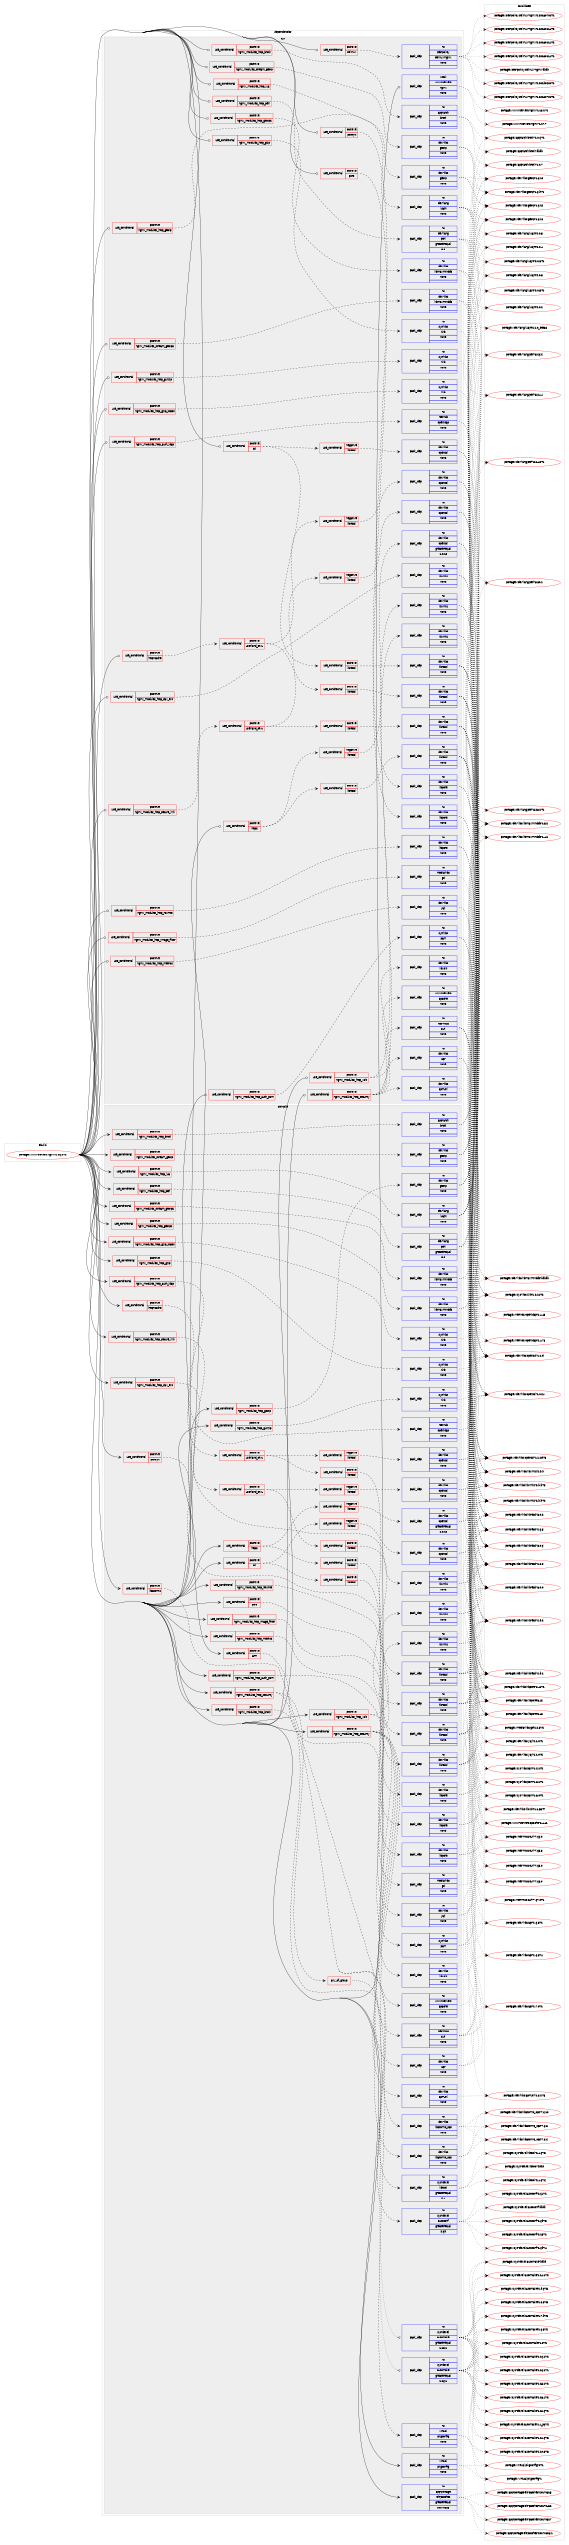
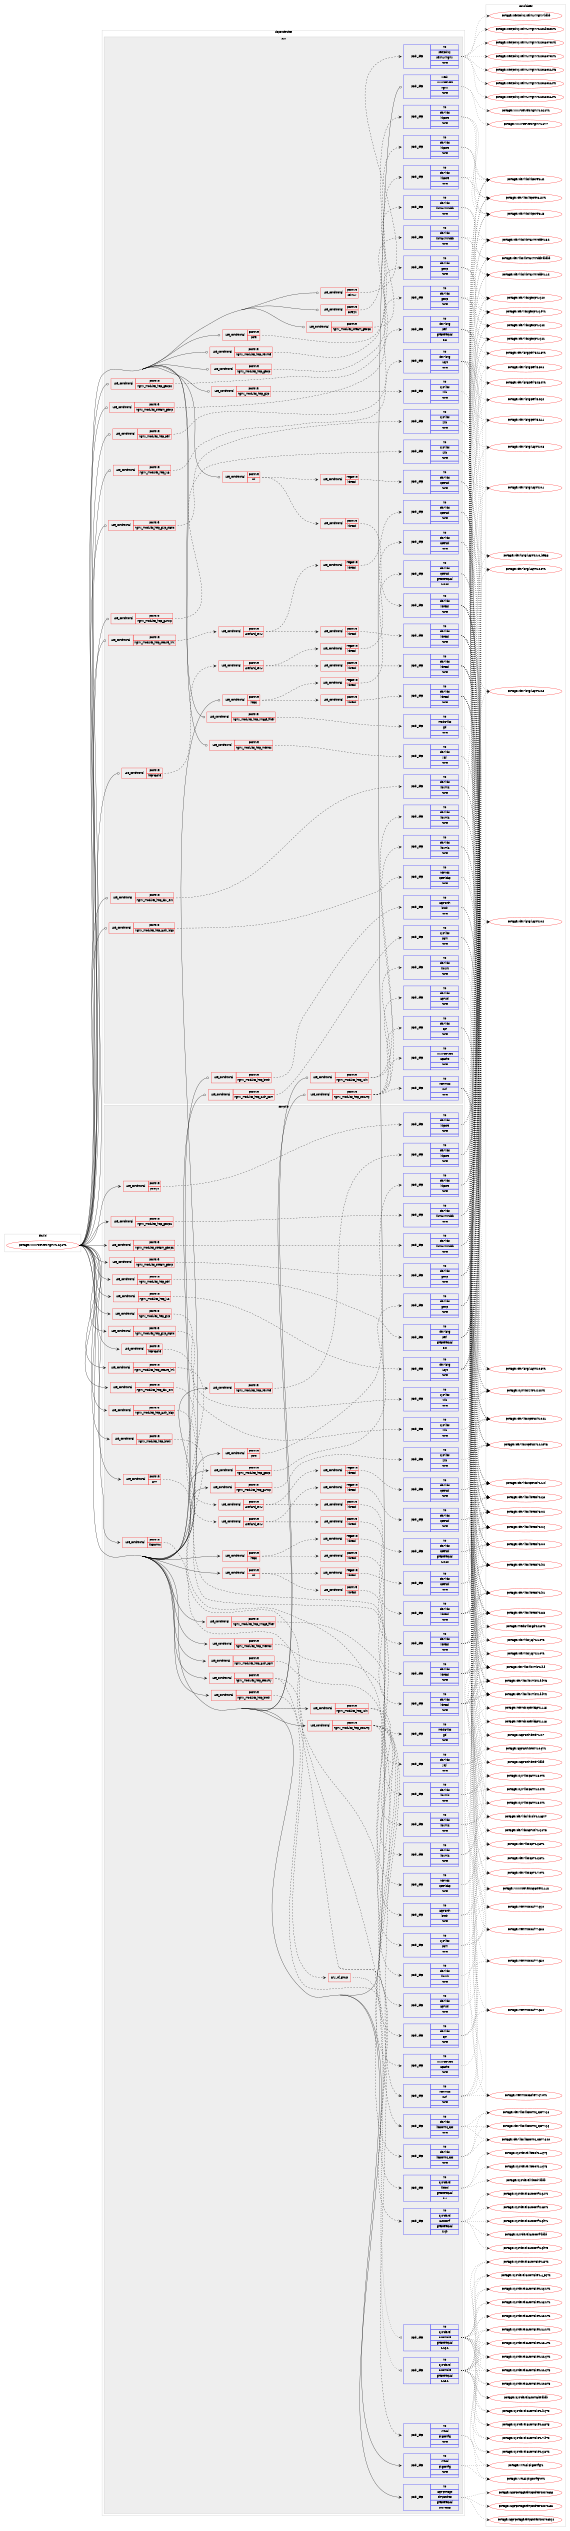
(524, 1341) -> (526, 1722)
(524, 1900) -> (526, 2096)
(524, 2520) -> none
